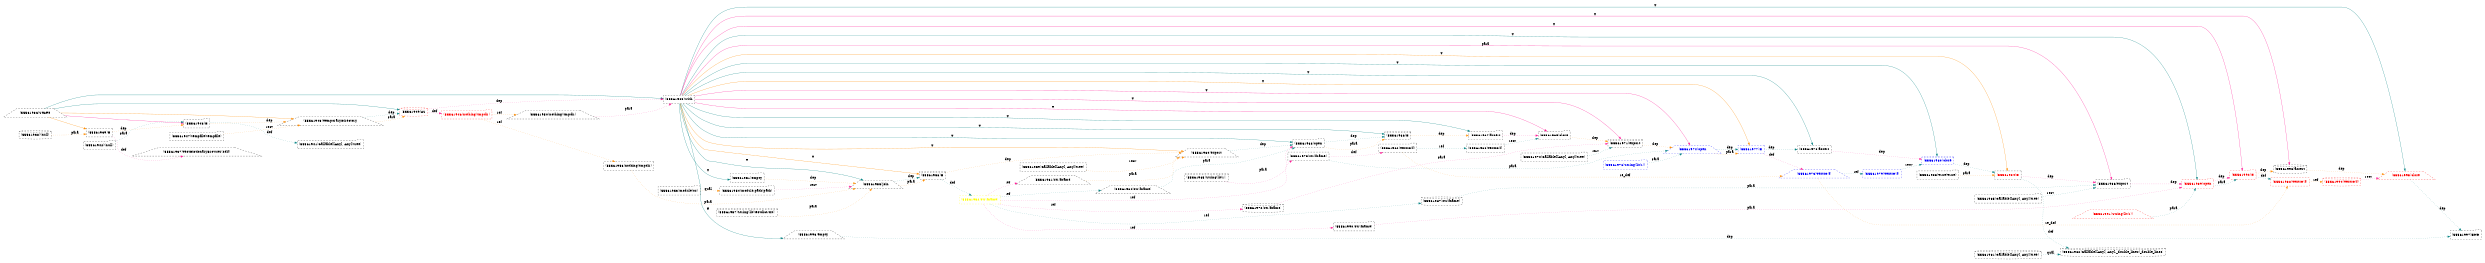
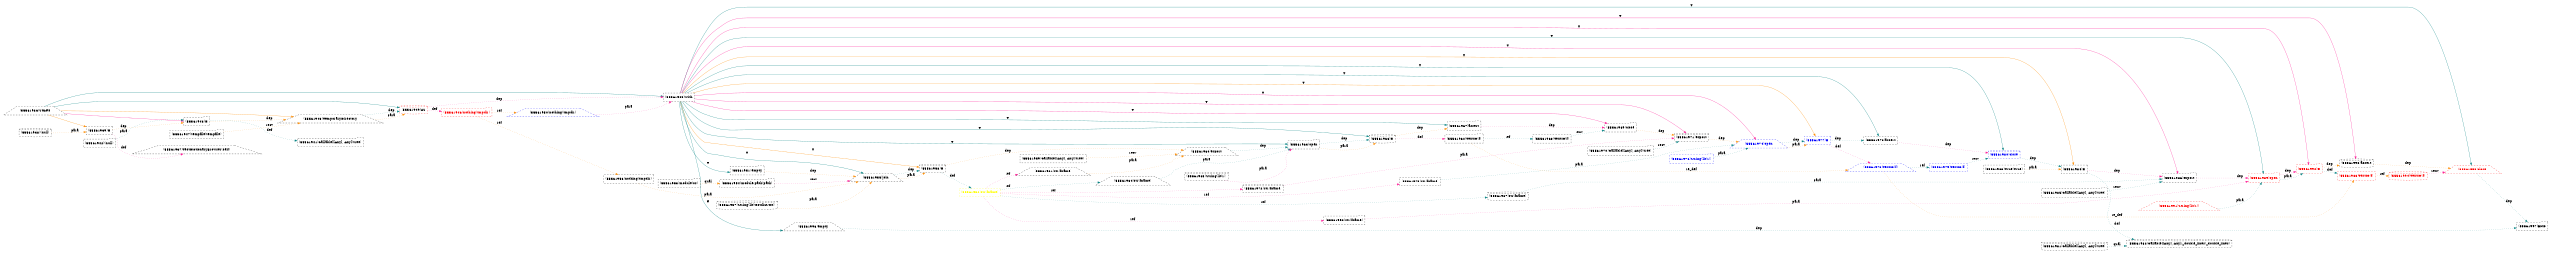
(1486, 44) -> (1508, 46)
(553, 115) -> (553, 113)
(920, 148) -> none
(1355, 156) -> (1419, 139)
(2008, 175) -> (2074, 169)
